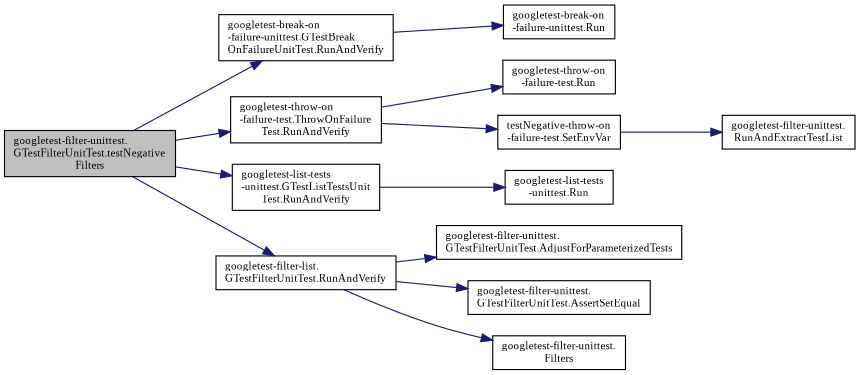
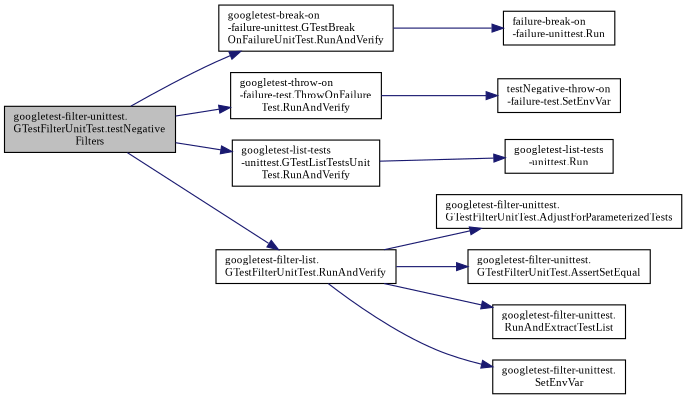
(559, 22) -> (559, 28)
(559, 77) -> none
(666, 132) -> (433, 294)
(559, 353) -> (559, 377)
